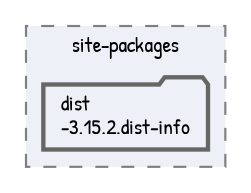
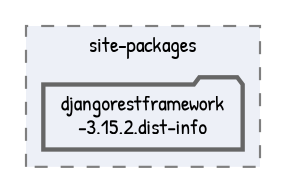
(126, 117) -> (143, 117)
